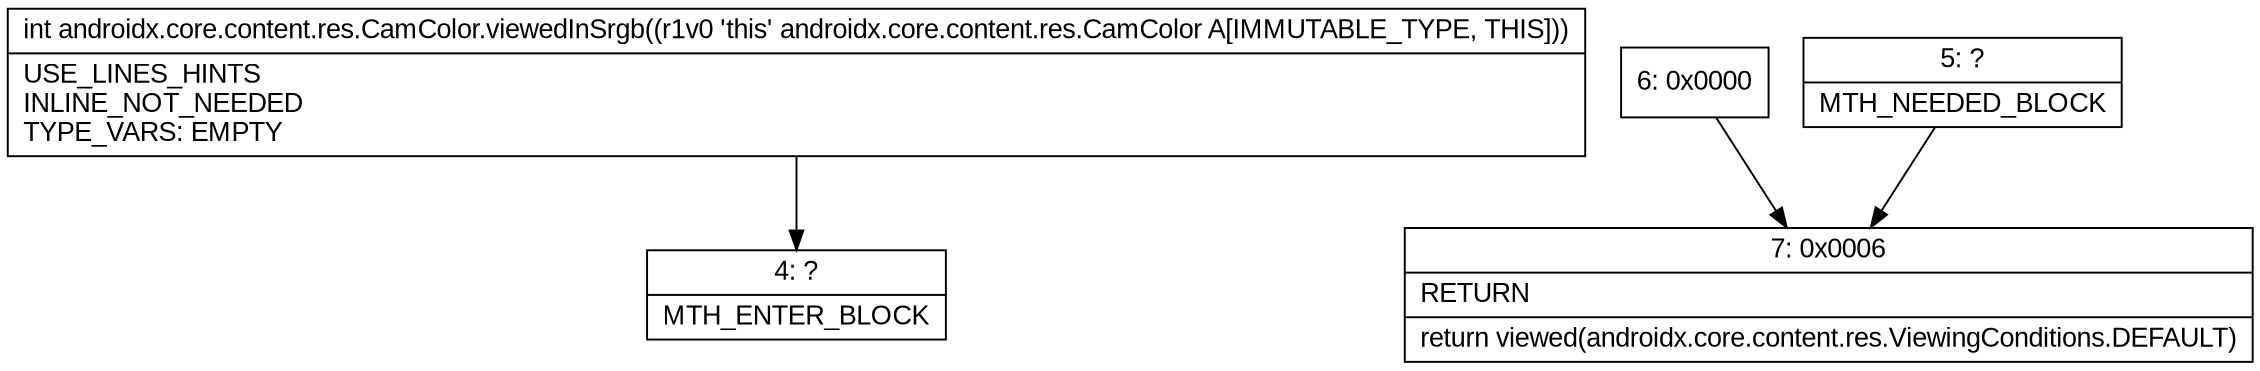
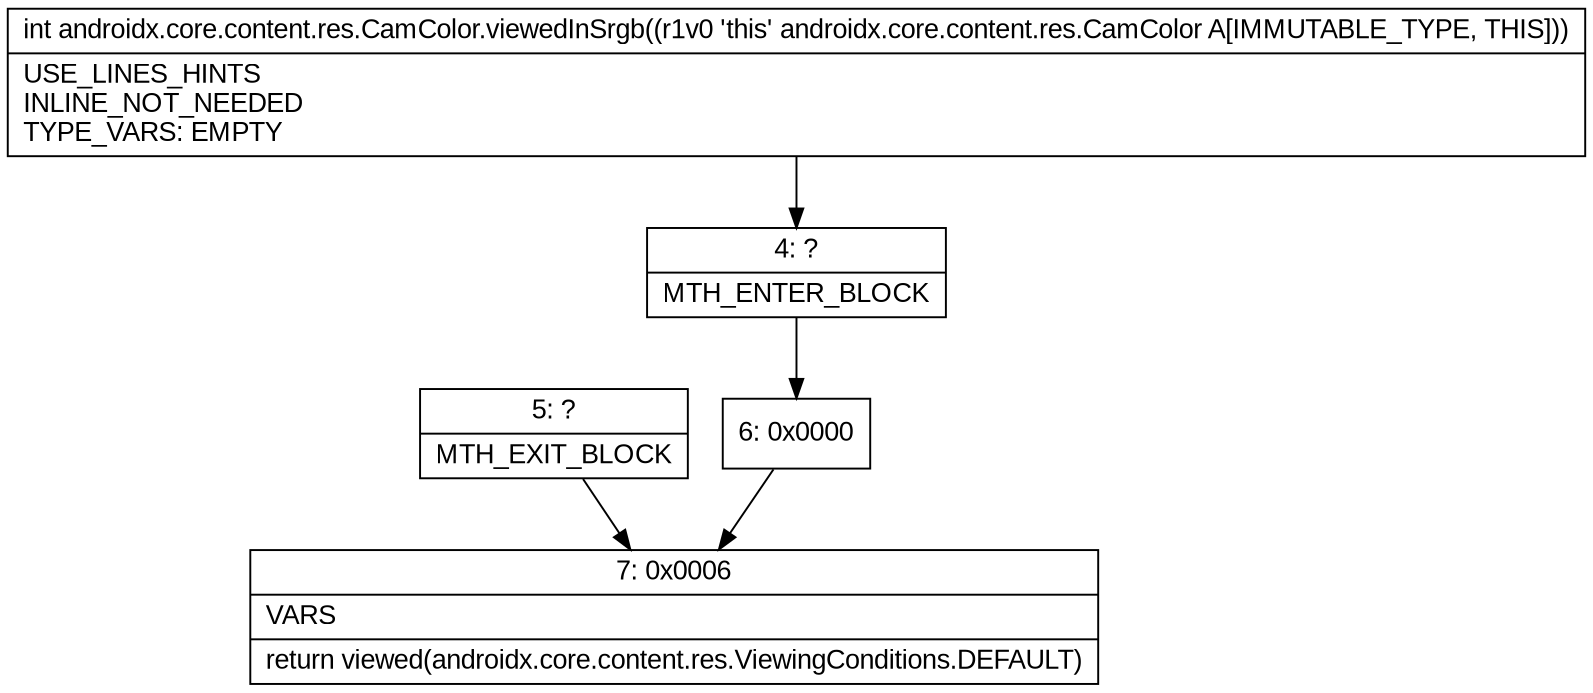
(1963, 104) -> (554, 455)
(1476, 294) -> (302, 616)
none -> (796, 348)
